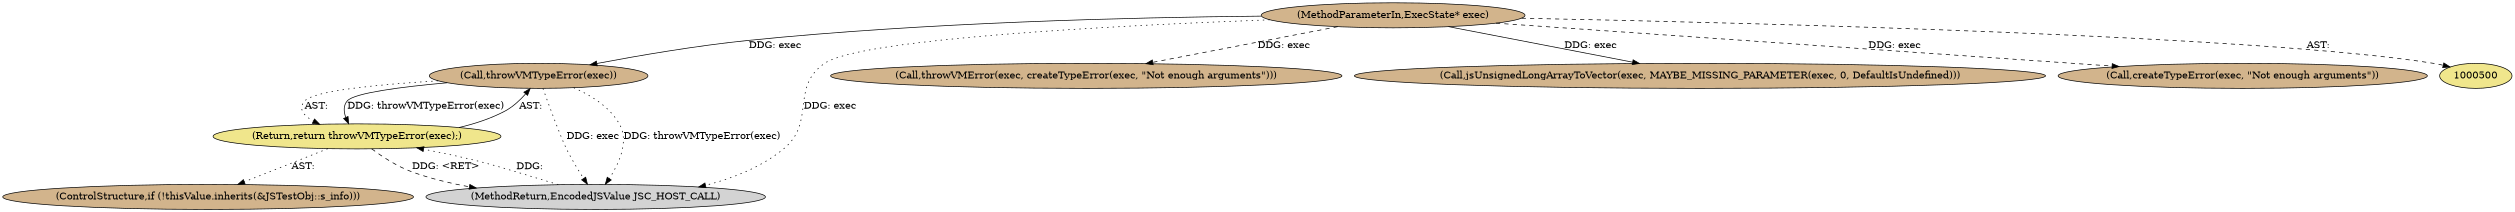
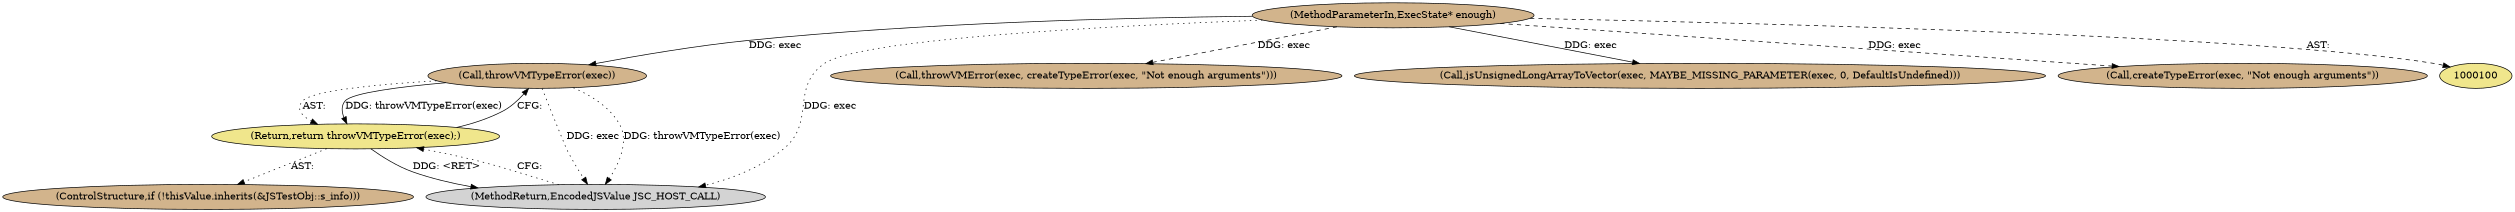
(1393, 15) -> (1393, 15)
(2476, 76) -> (2476, 76)
(532, 106) -> (531, 106)
(531, 167) -> (531, 167)
(418, 174) -> (418, 174)
